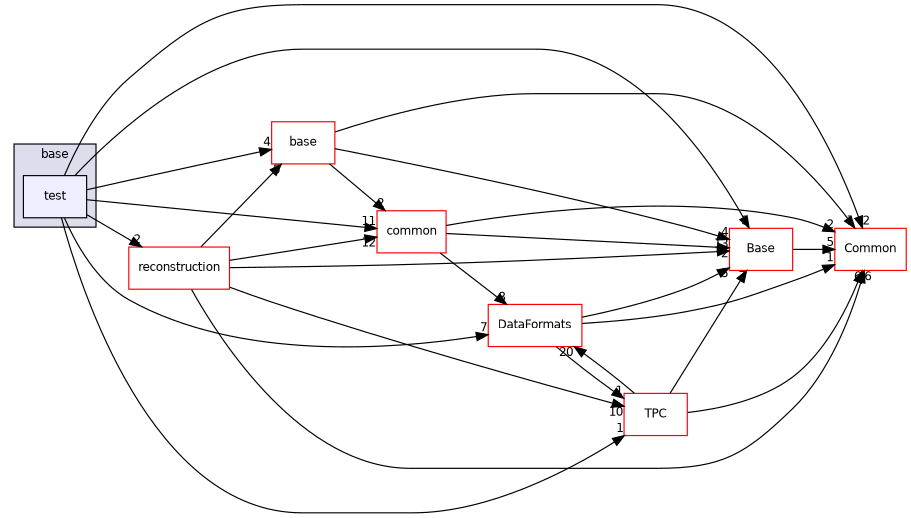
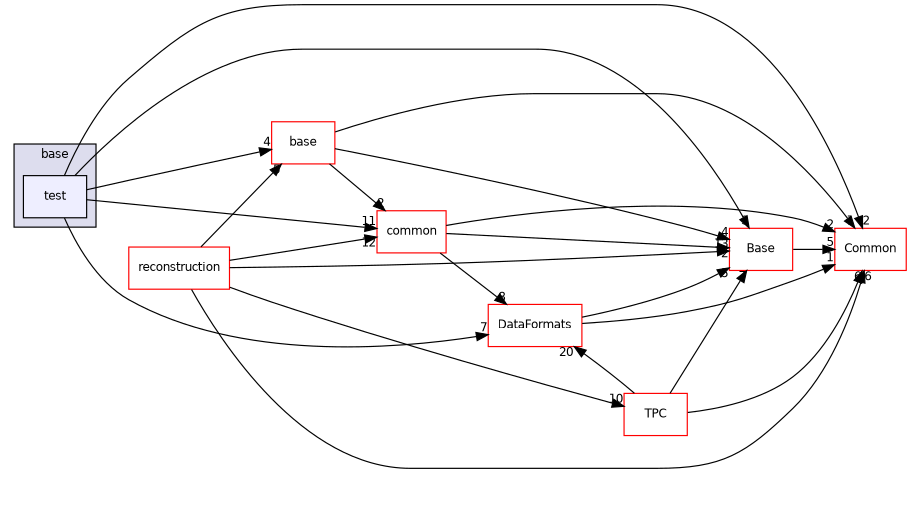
(109, 228) -> none
(585, 370) -> none
(263, 506) -> none
